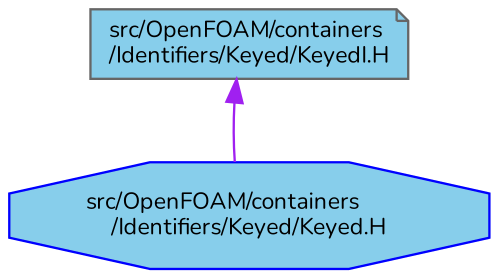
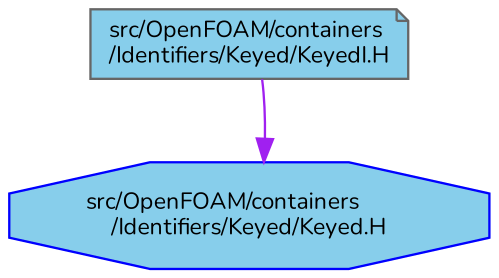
(234, 132) -> (265, 109)
